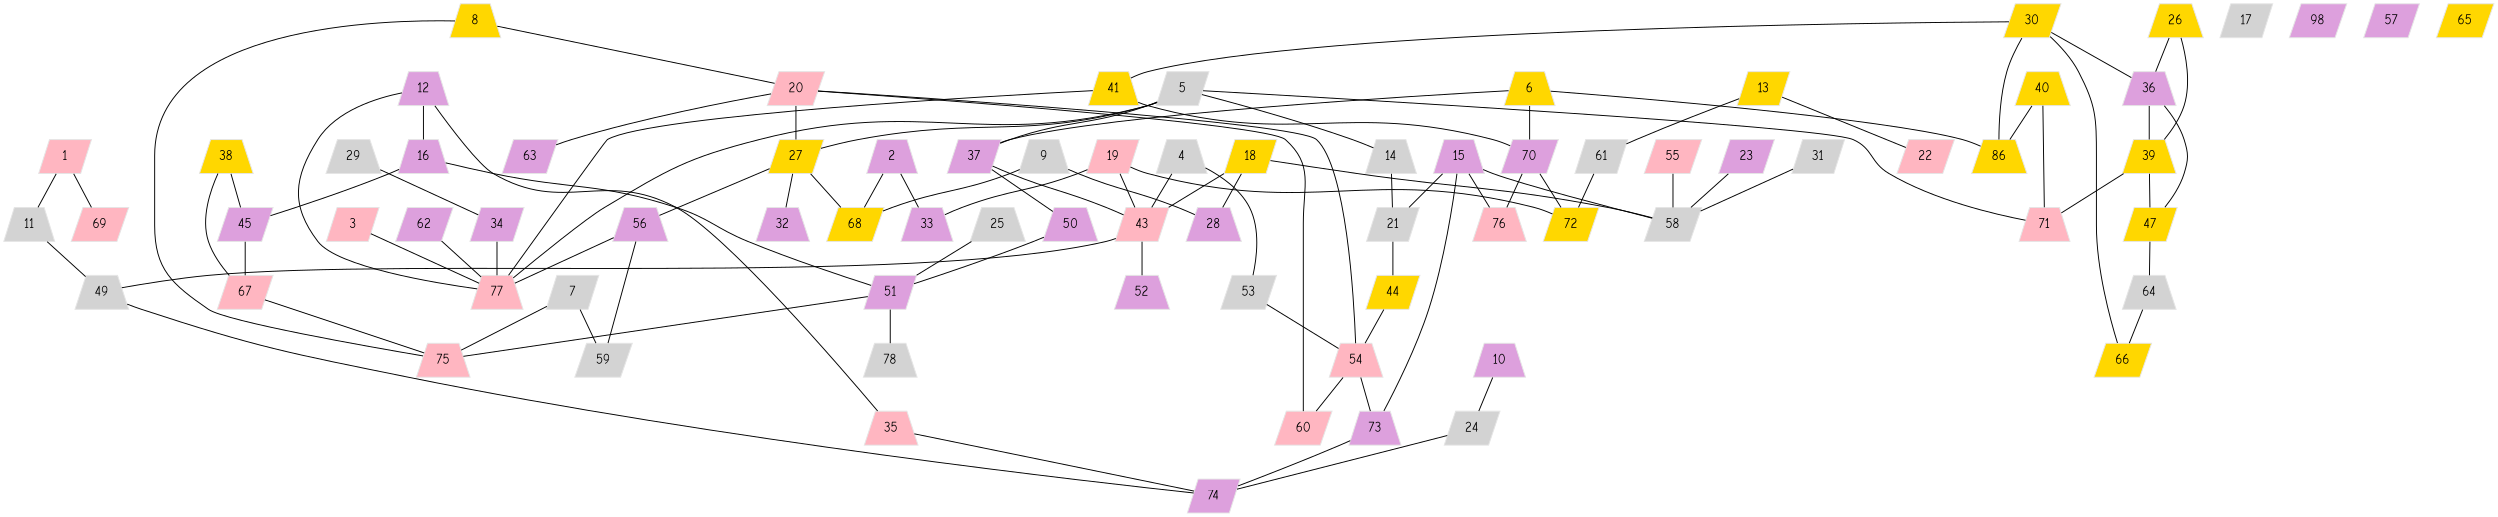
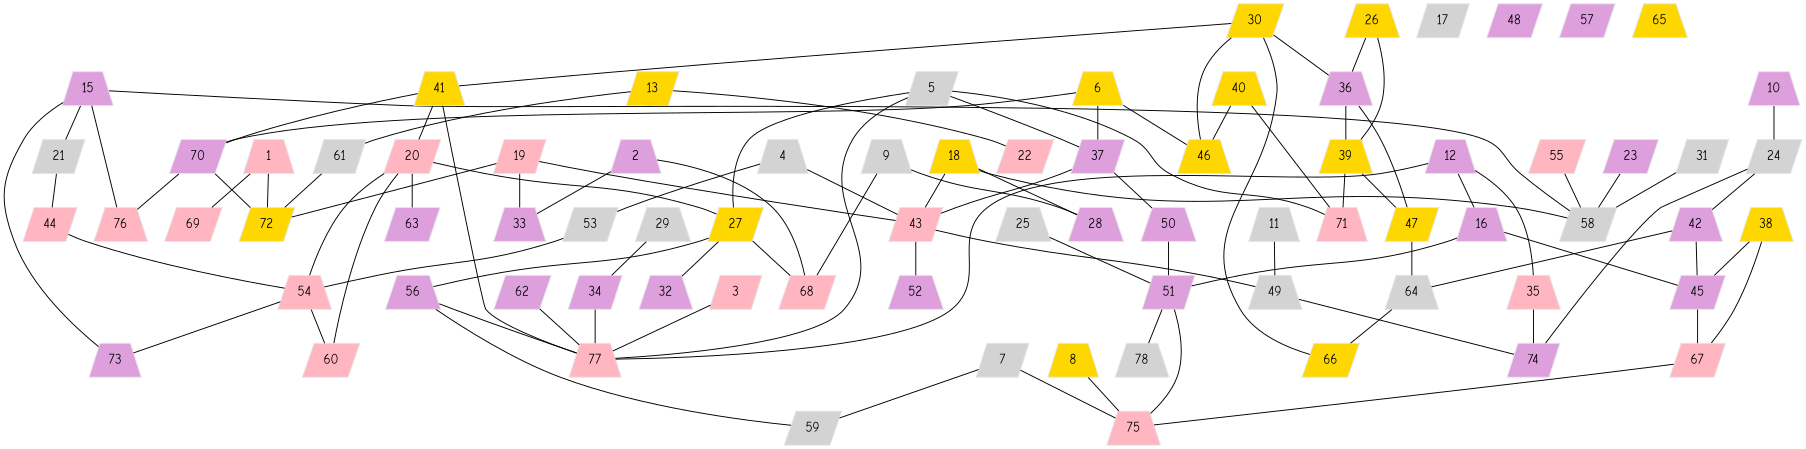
(2318, 21) -> (1515, 21)
(2465, 21) -> (1660, 21)
(636, 55) -> (426, 123)
(65, 157) -> (269, 157)
(1250, 157) -> (954, 157)
(1391, 157) -> none
(1999, 157) -> (1204, 157)
(47, 191) -> (268, 191)
(855, 224) -> (807, 292)
none -> (1696, 224)
(1393, 292) -> (50, 224)
(1294, 464) -> none
